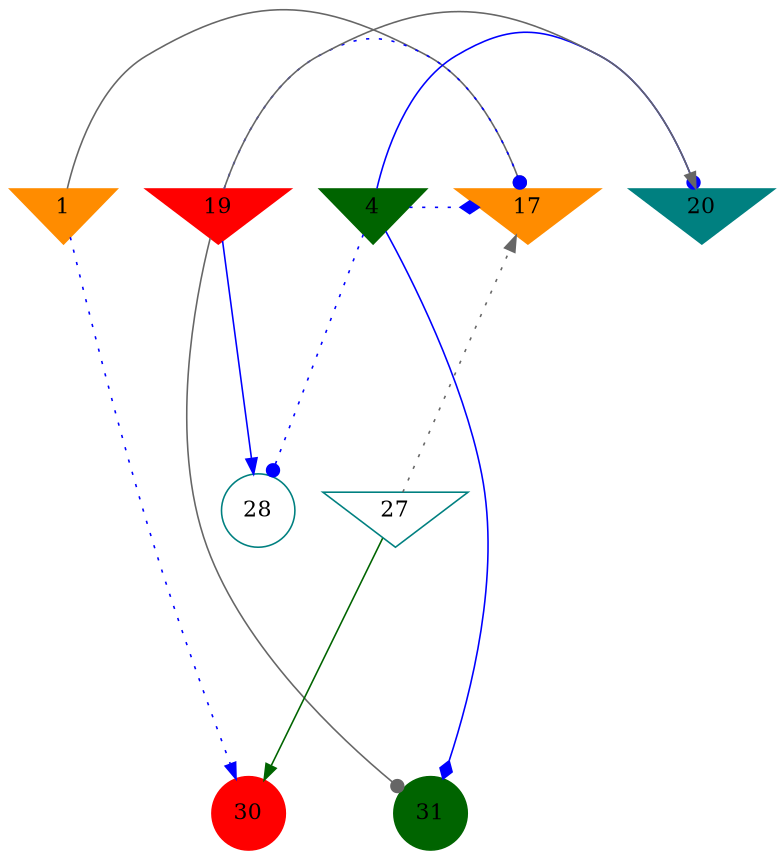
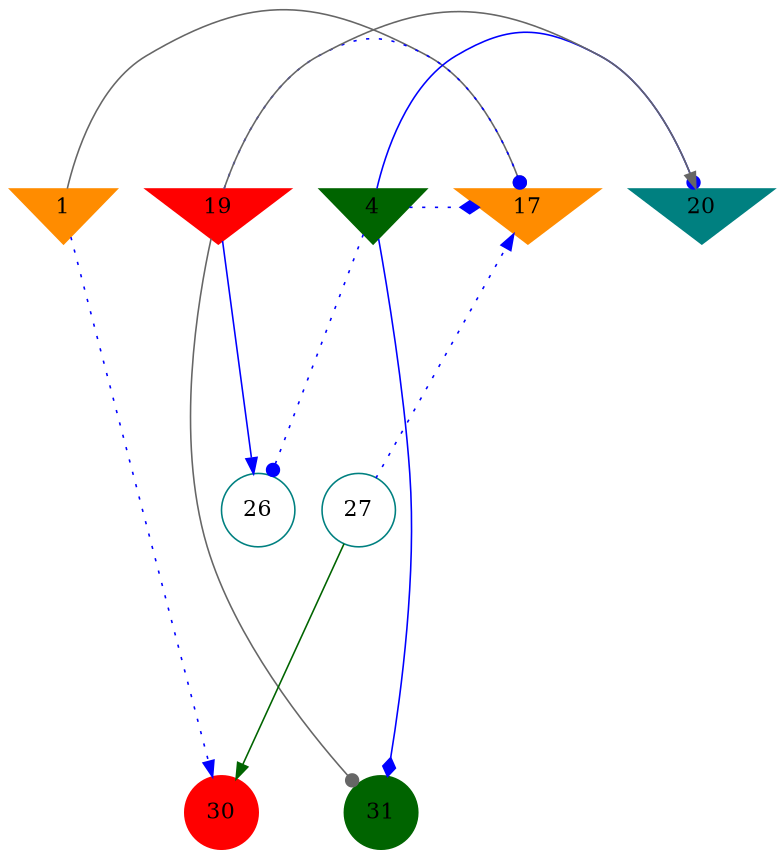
(462, 359) -> (441, 363)
(258, 511) -> (258, 510)
(395, 511) -> (359, 510)
